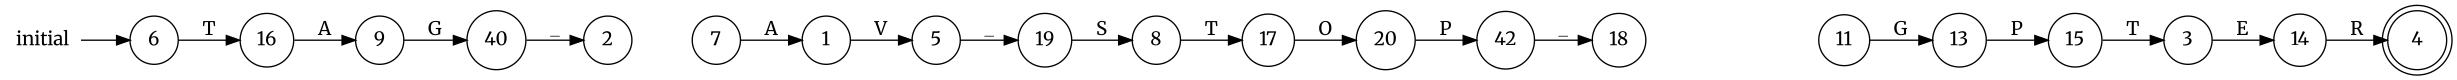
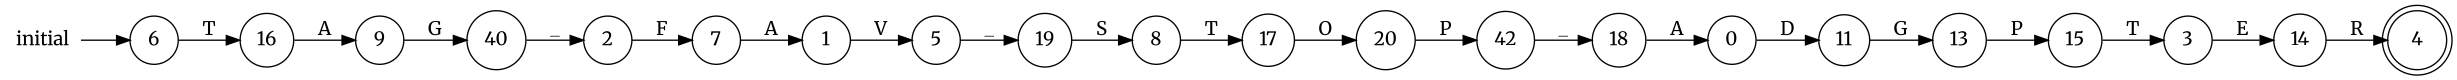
none -> (655, 40)
none -> (1732, 40)
